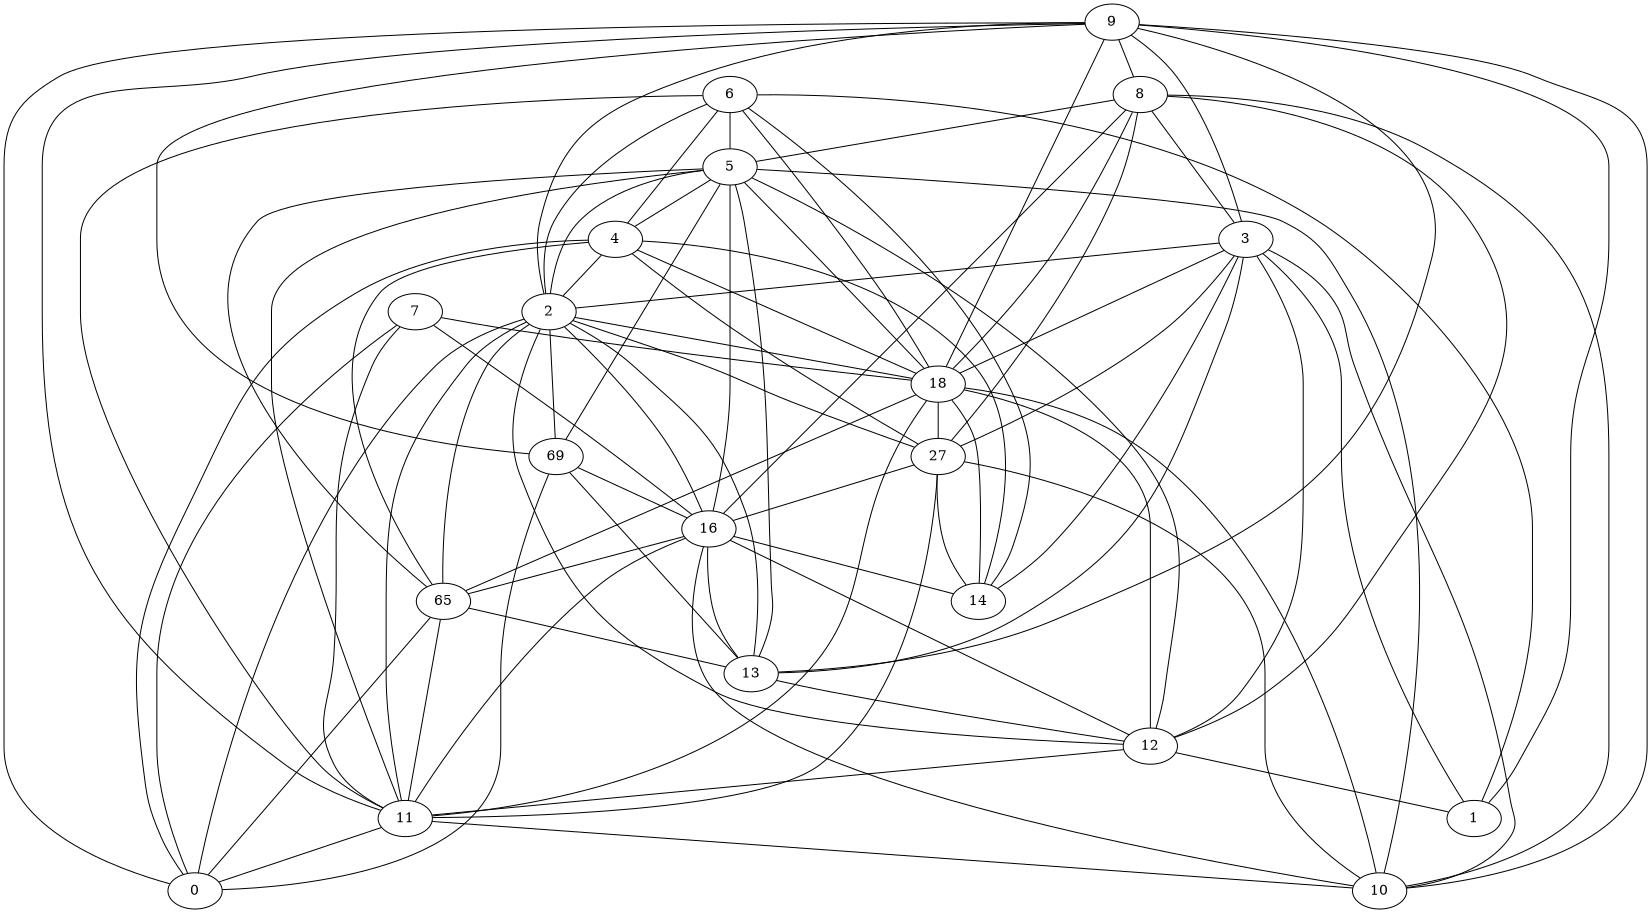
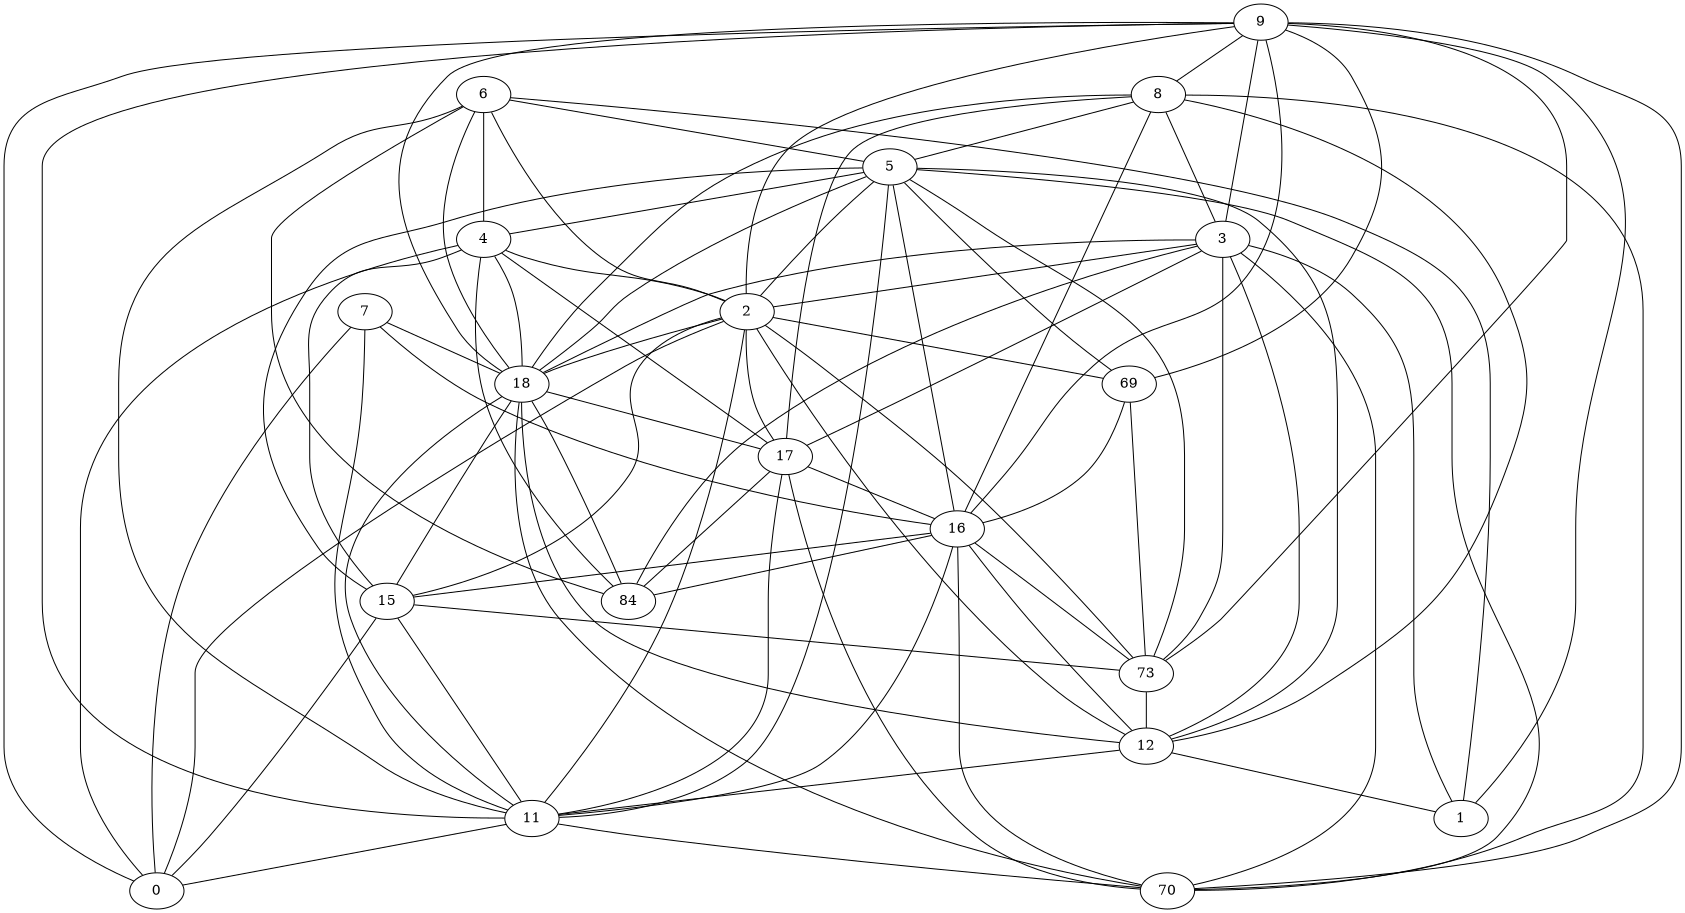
(644, 412) -> (1196, 314)
(938, 457) -> (785, 457)
(443, 601) -> (387, 601)
(978, 601) -> (628, 601)
(751, 674) -> (1146, 674)
(494, 777) -> none
(1380, 891) -> (1167, 891)
